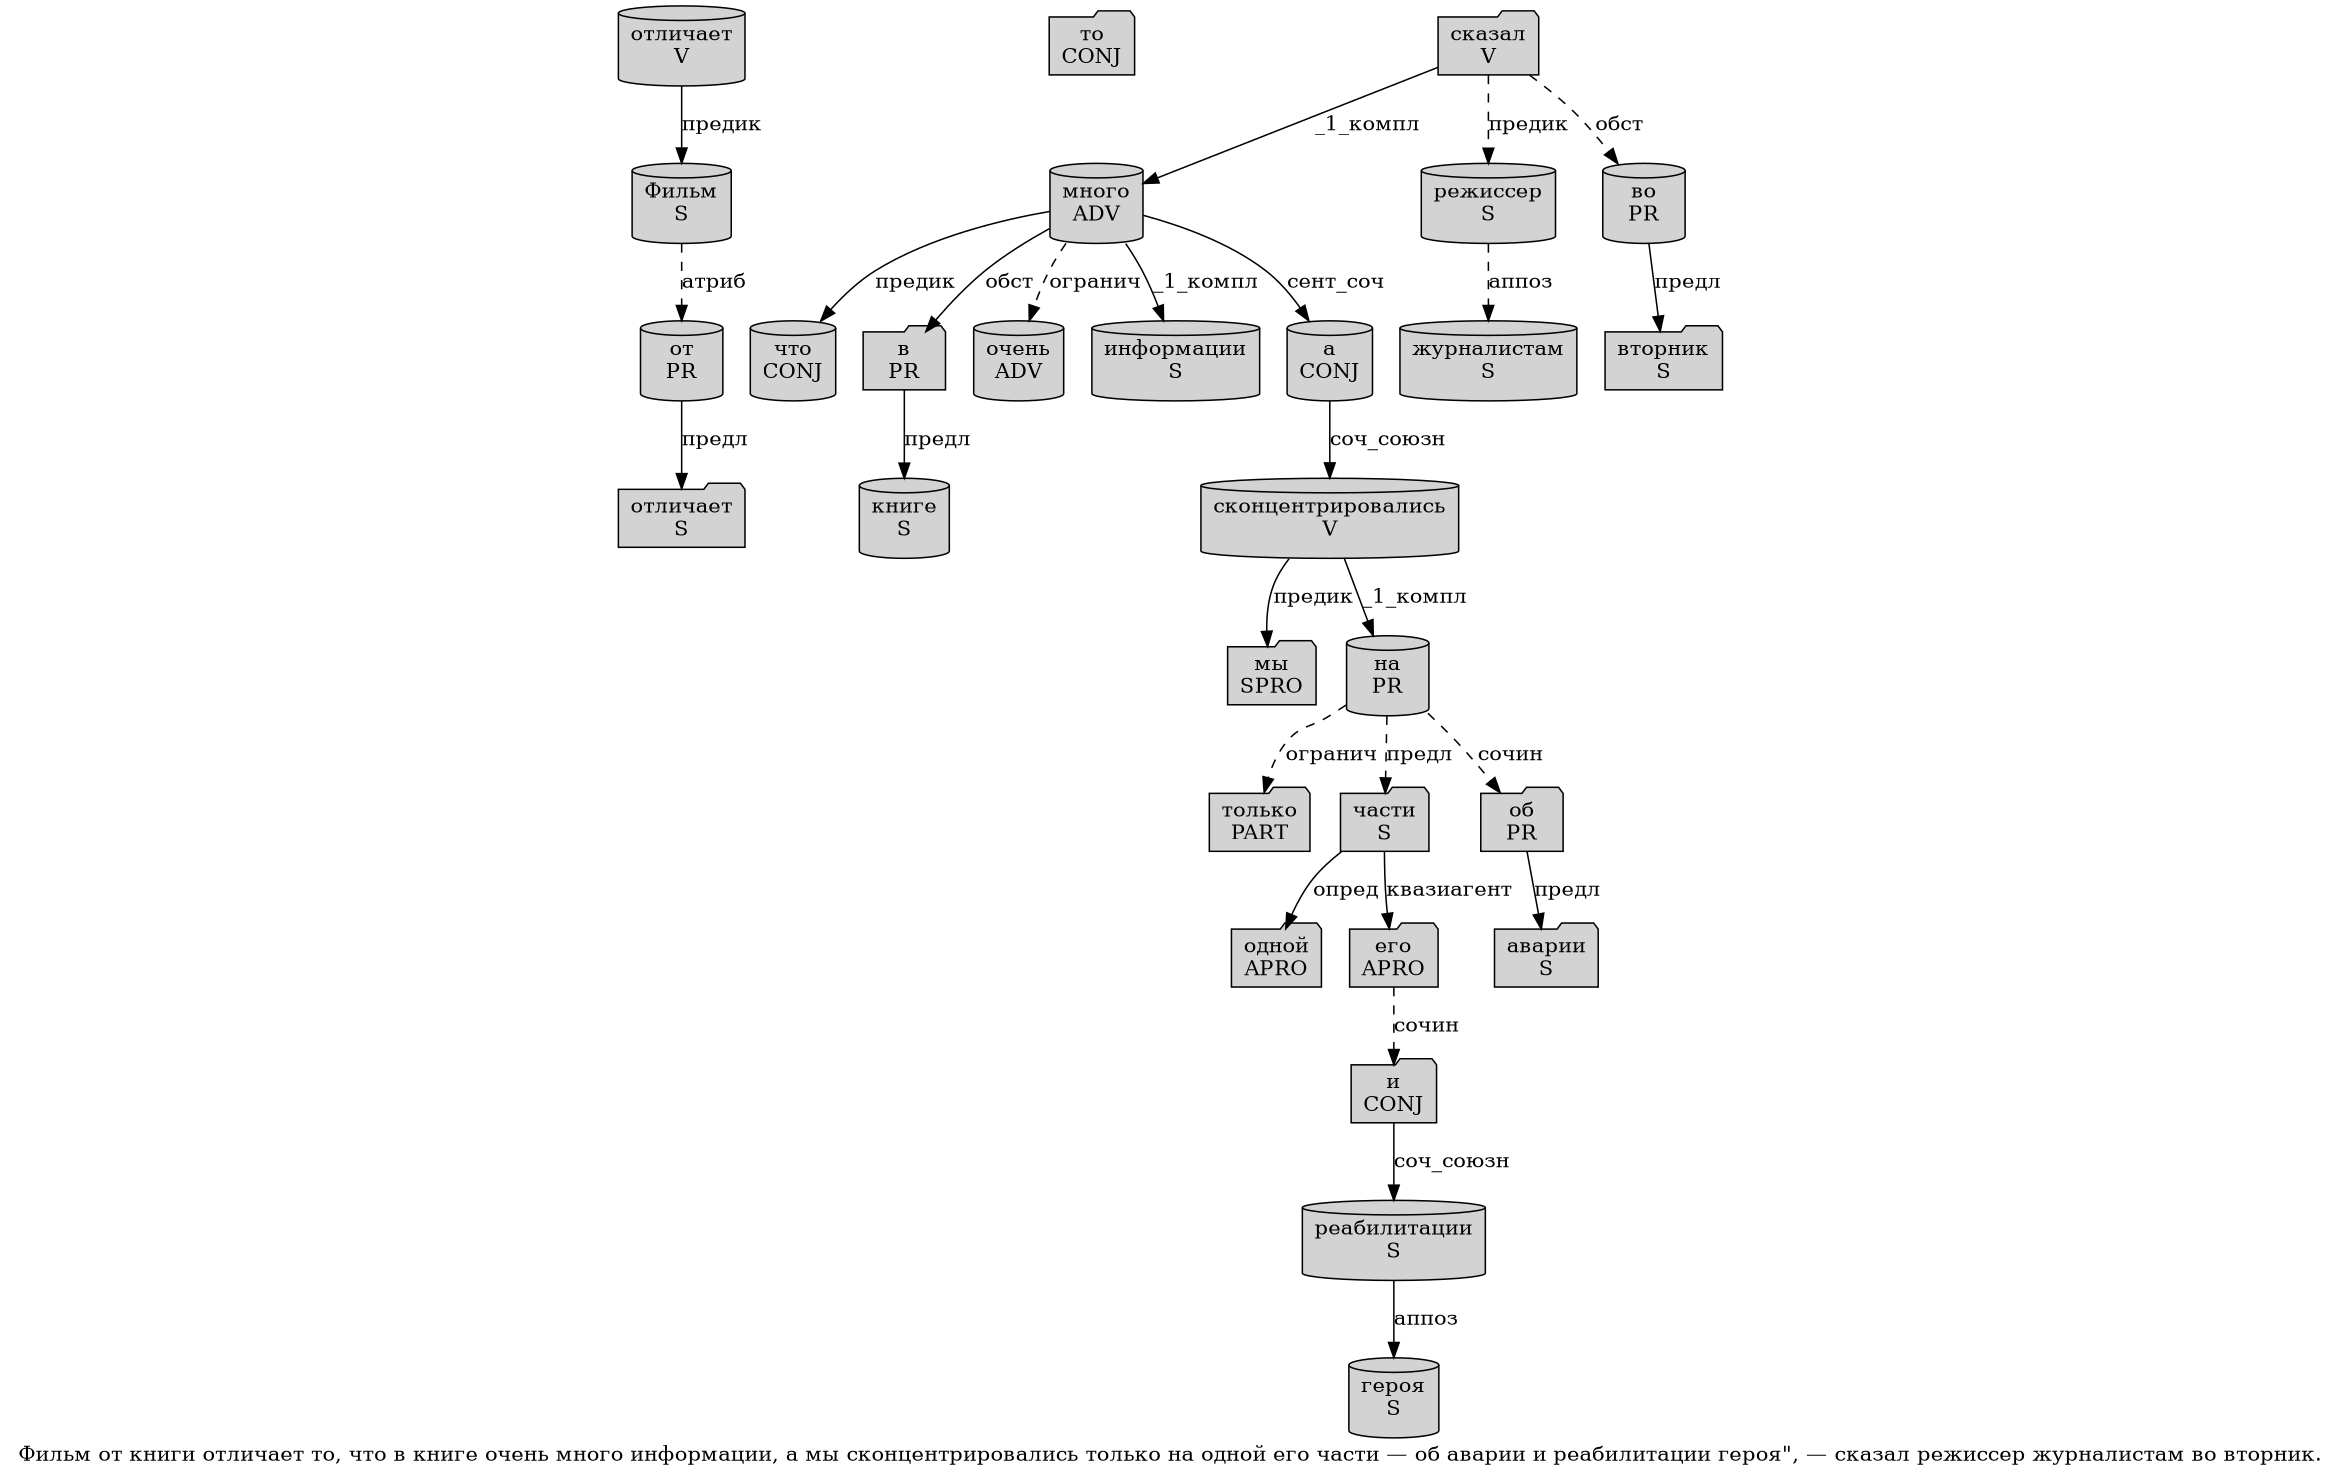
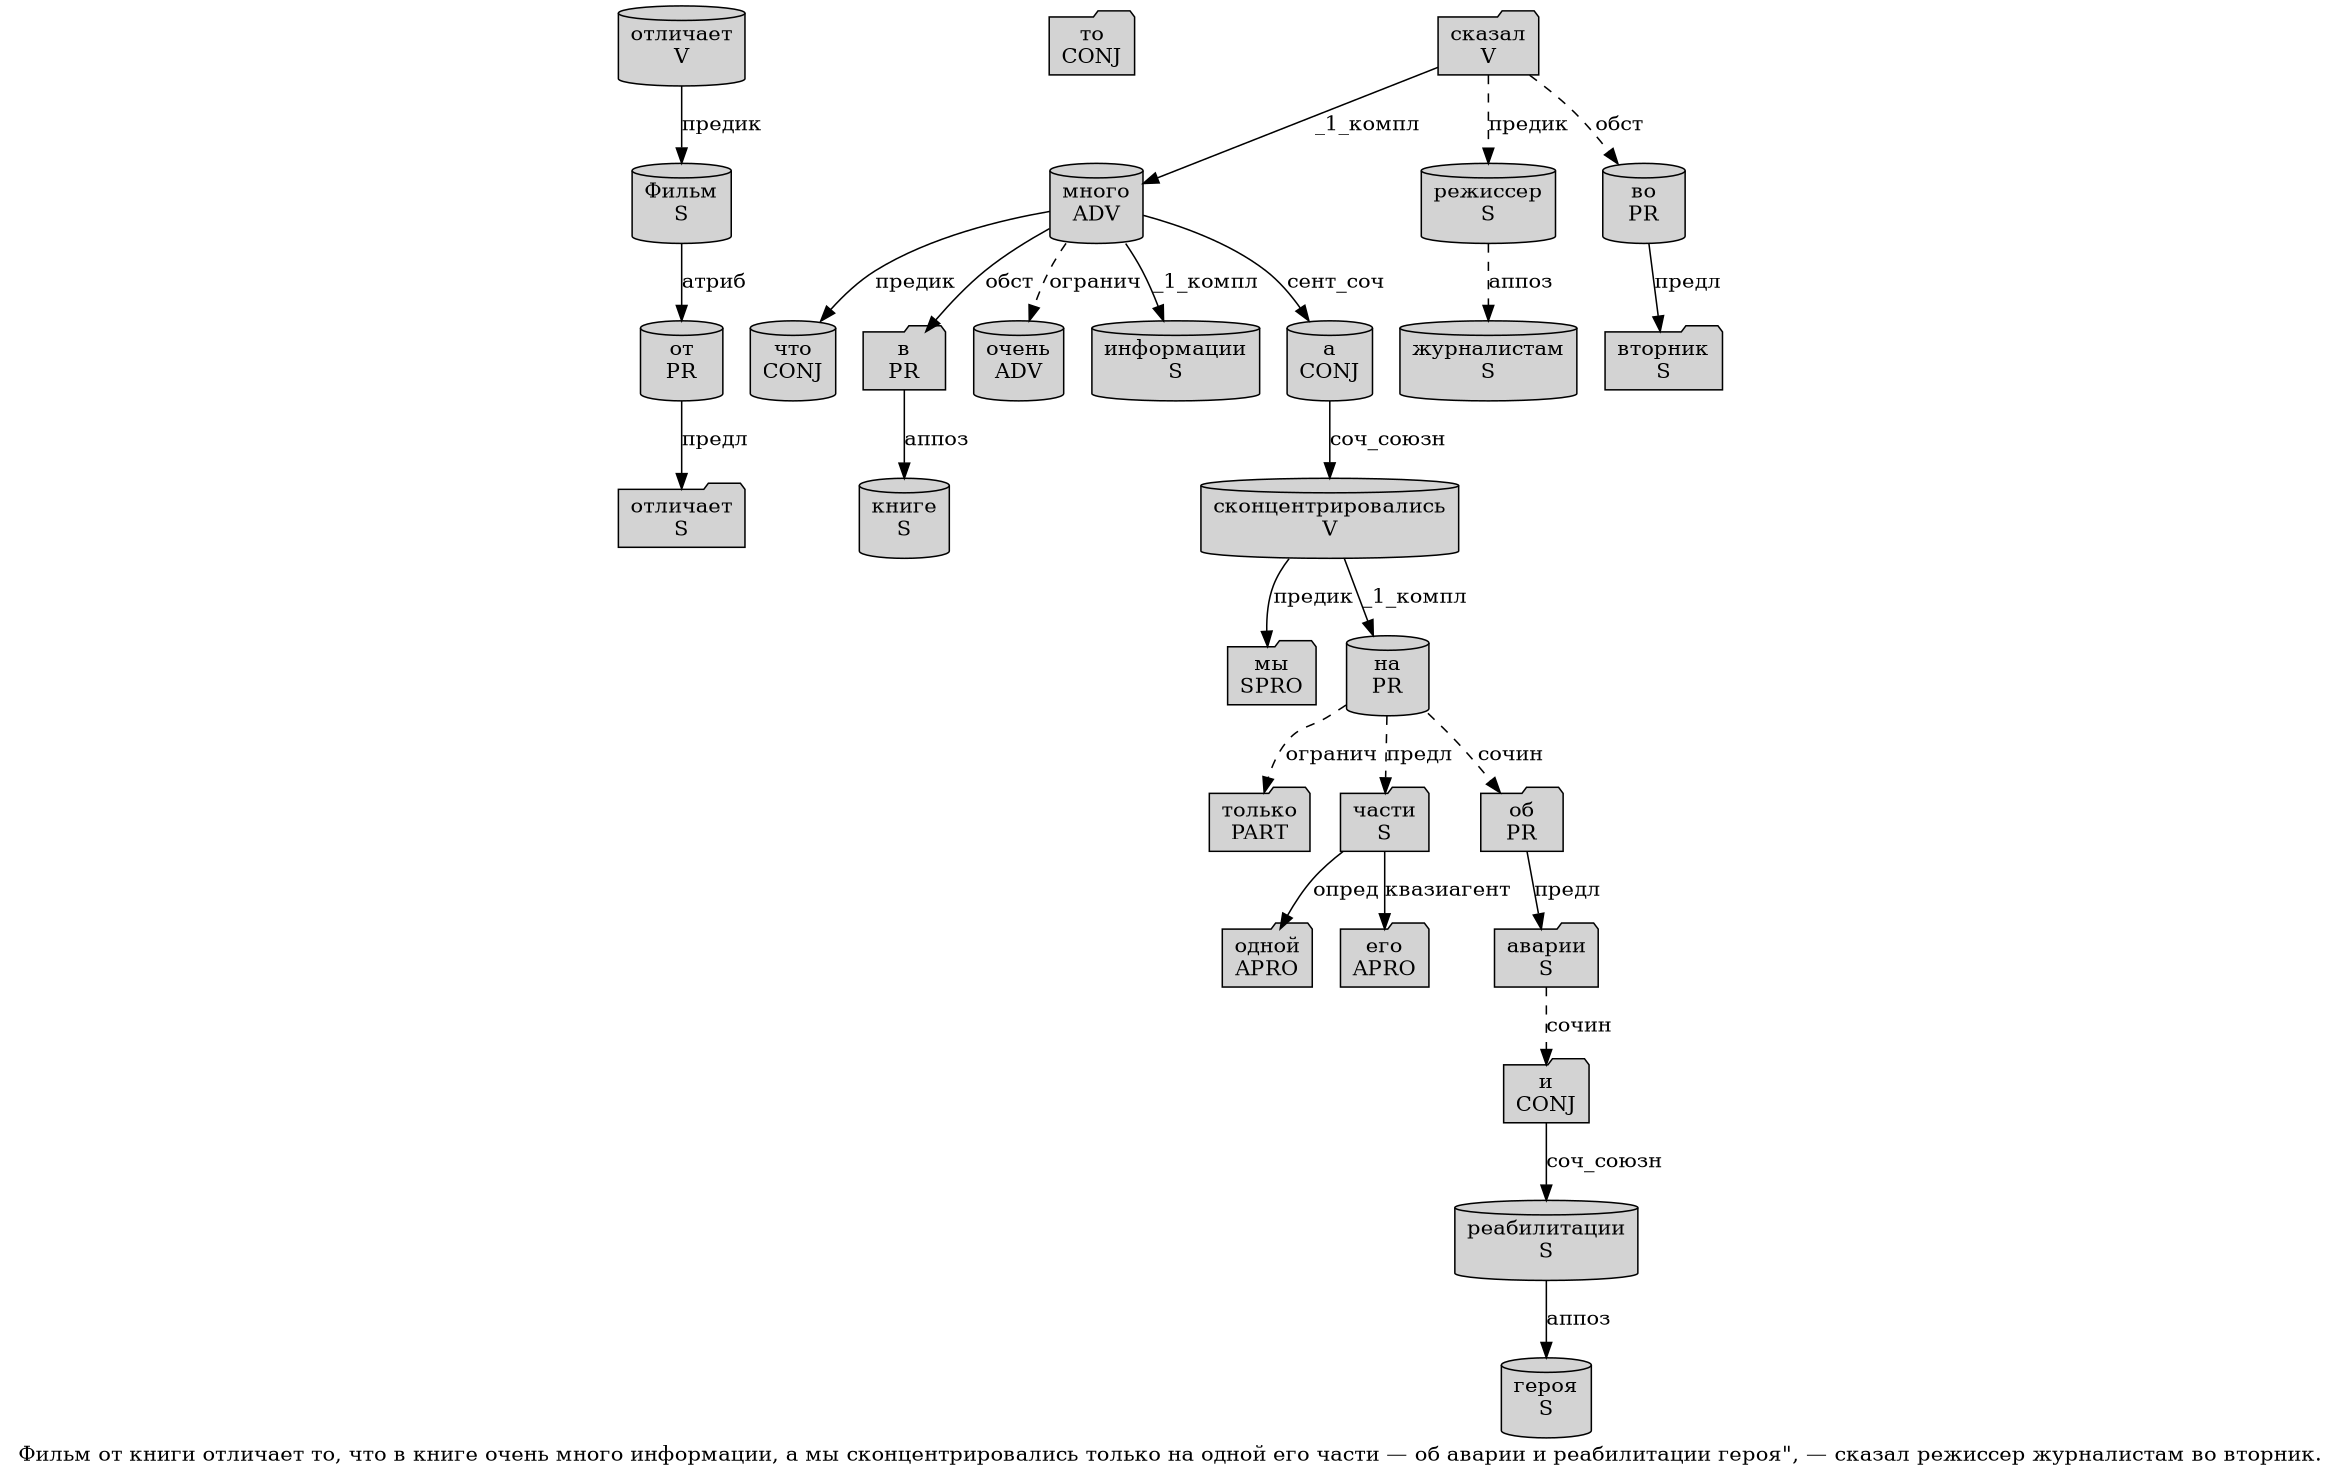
(682, 274) -> (682, 274)
(938, 440) -> (937, 440)
(1394, 1018) -> (1546, 1018)
